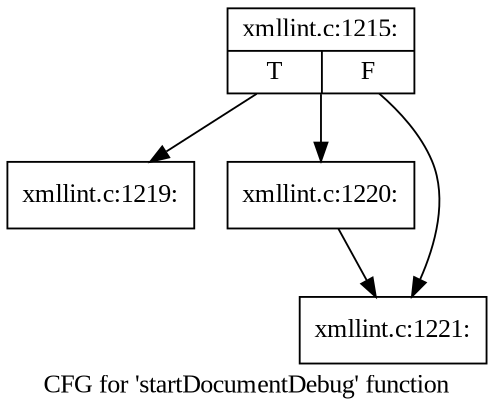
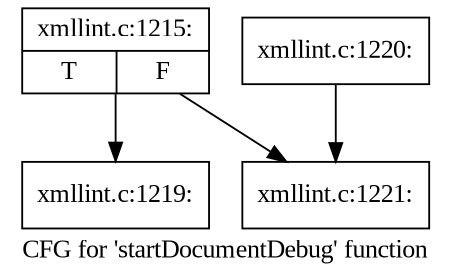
(321, 118) -> none
